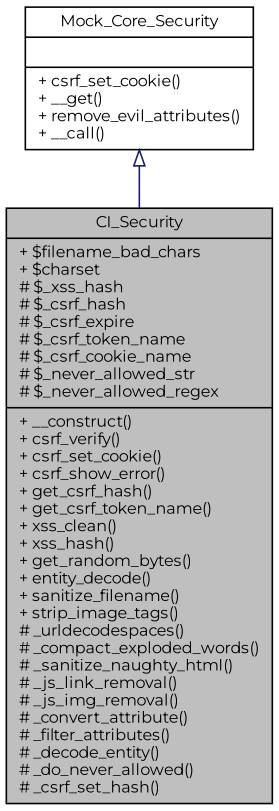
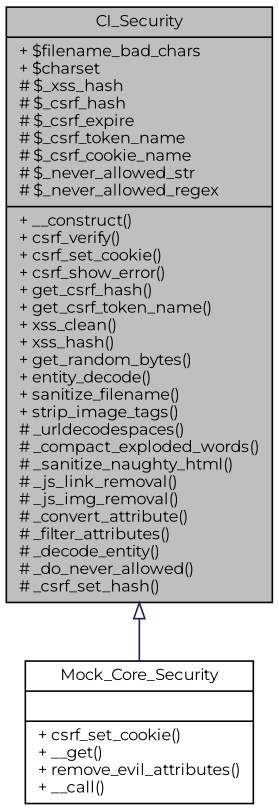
(139, 187) -> (139, 640)
